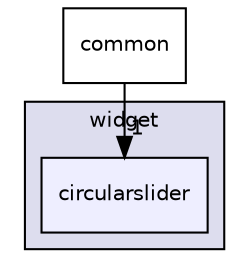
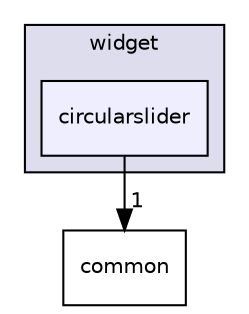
(125, 114) -> (125, 186)
